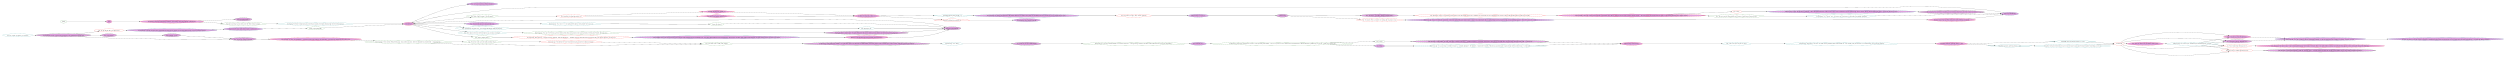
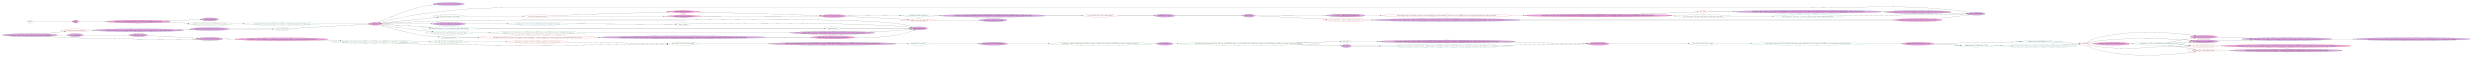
(18, 35) -> none
